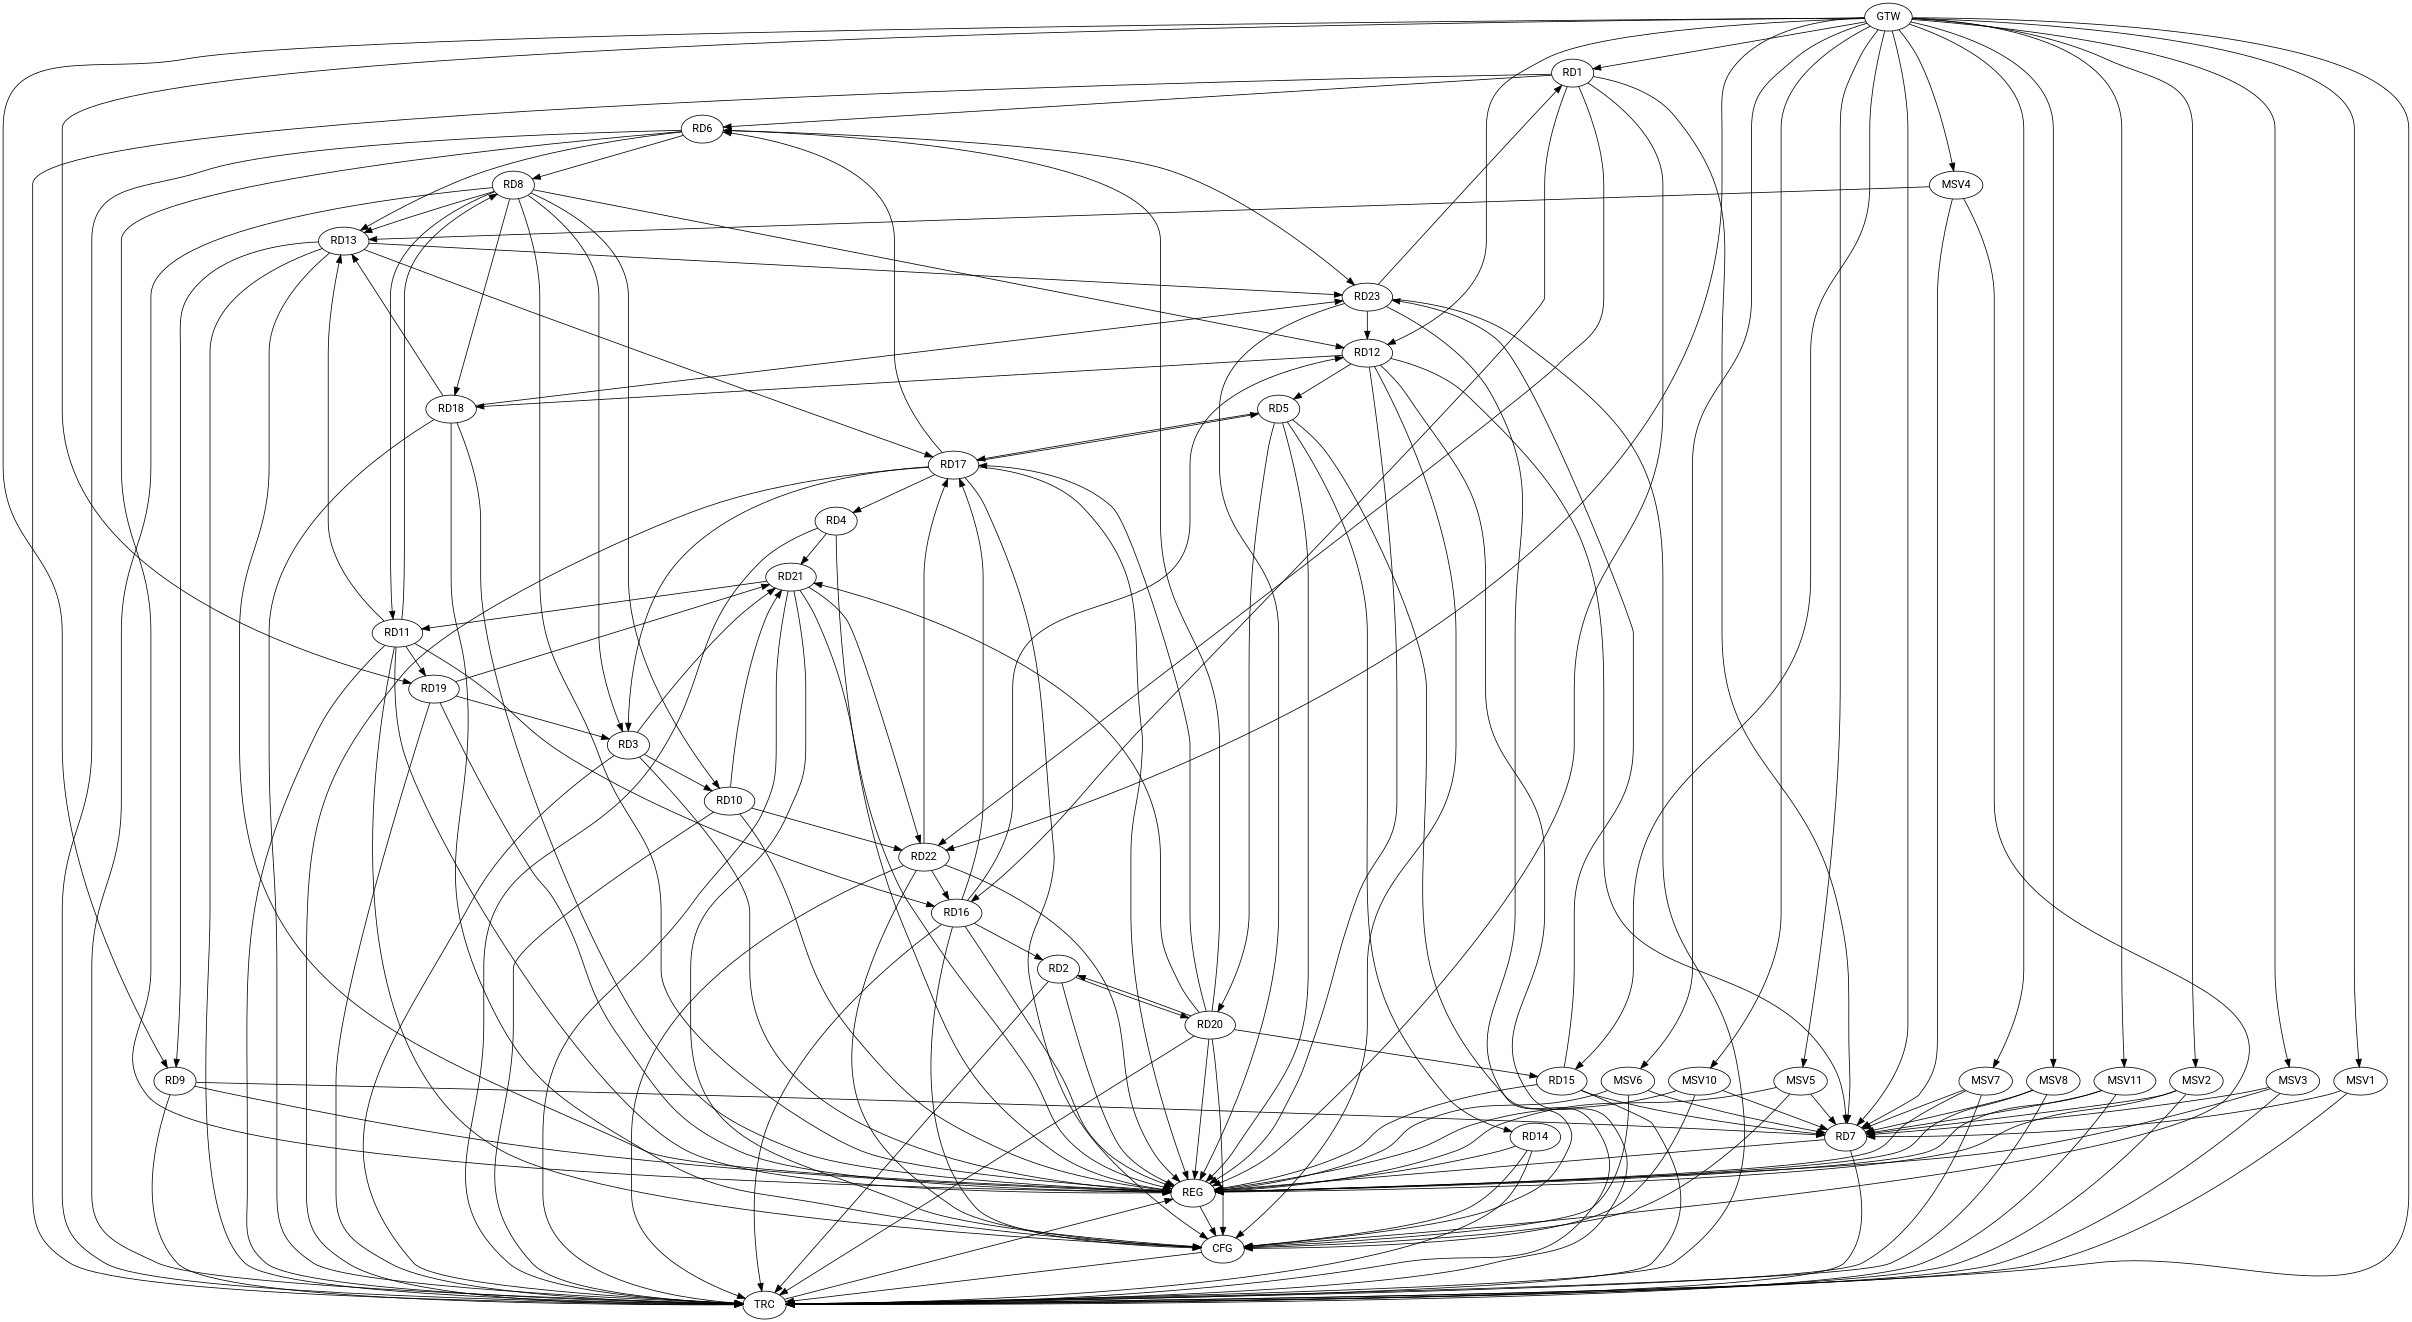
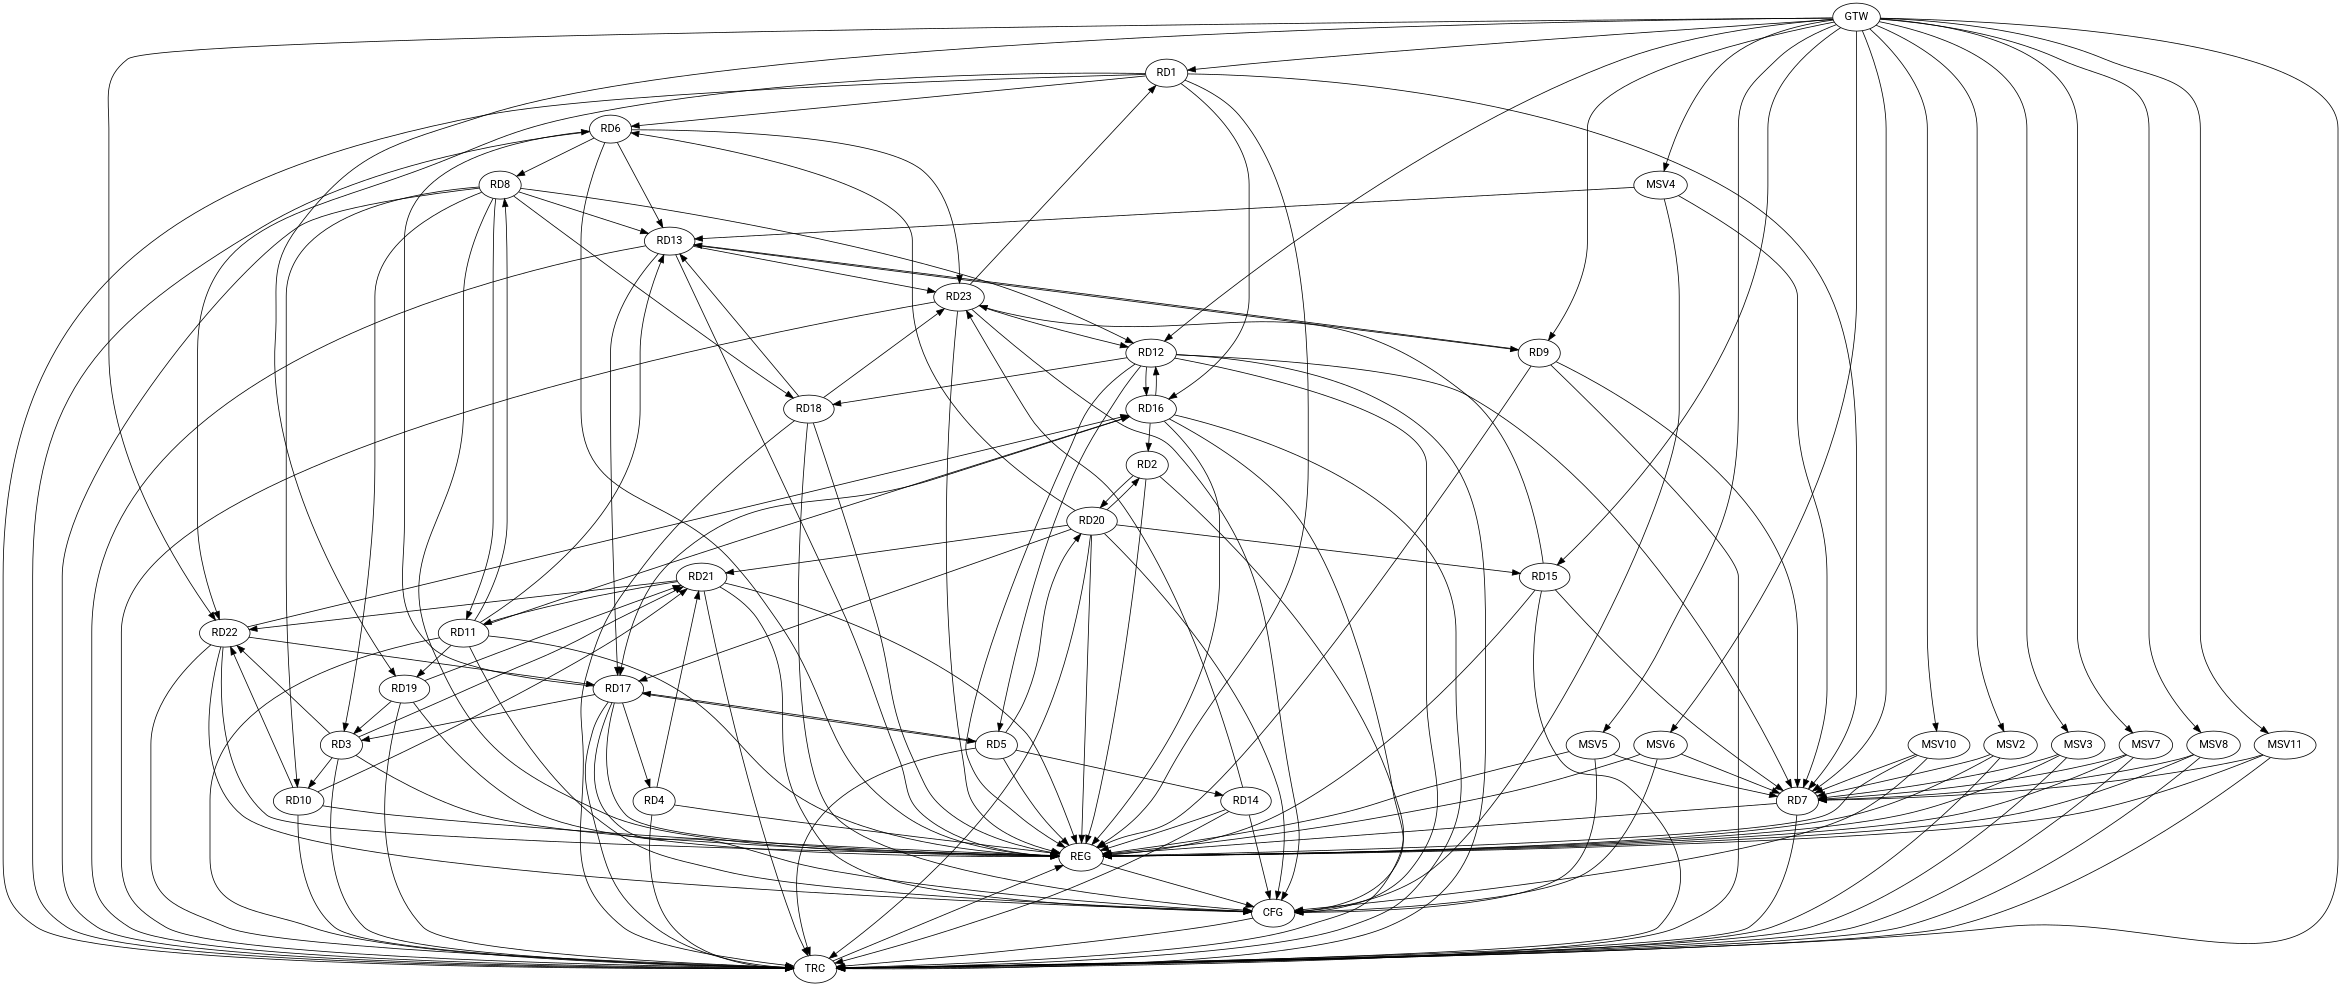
none -> (1110, 297)
none -> (1146, 377)
none -> (1147, 544)
none -> (282, 688)
(2361, 1081) -> none
